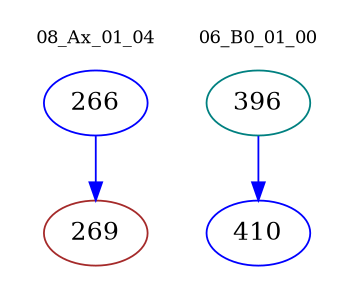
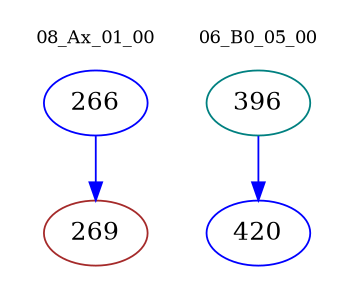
(96, 39) -> (96, 39)
(258, 39) -> (258, 39)
(258, 233) -> (258, 233)
